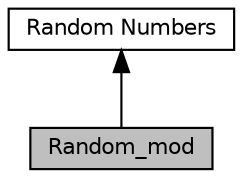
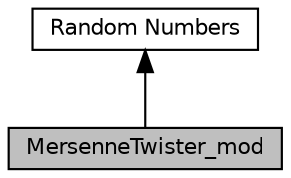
(121, 149) -> (145, 149)
